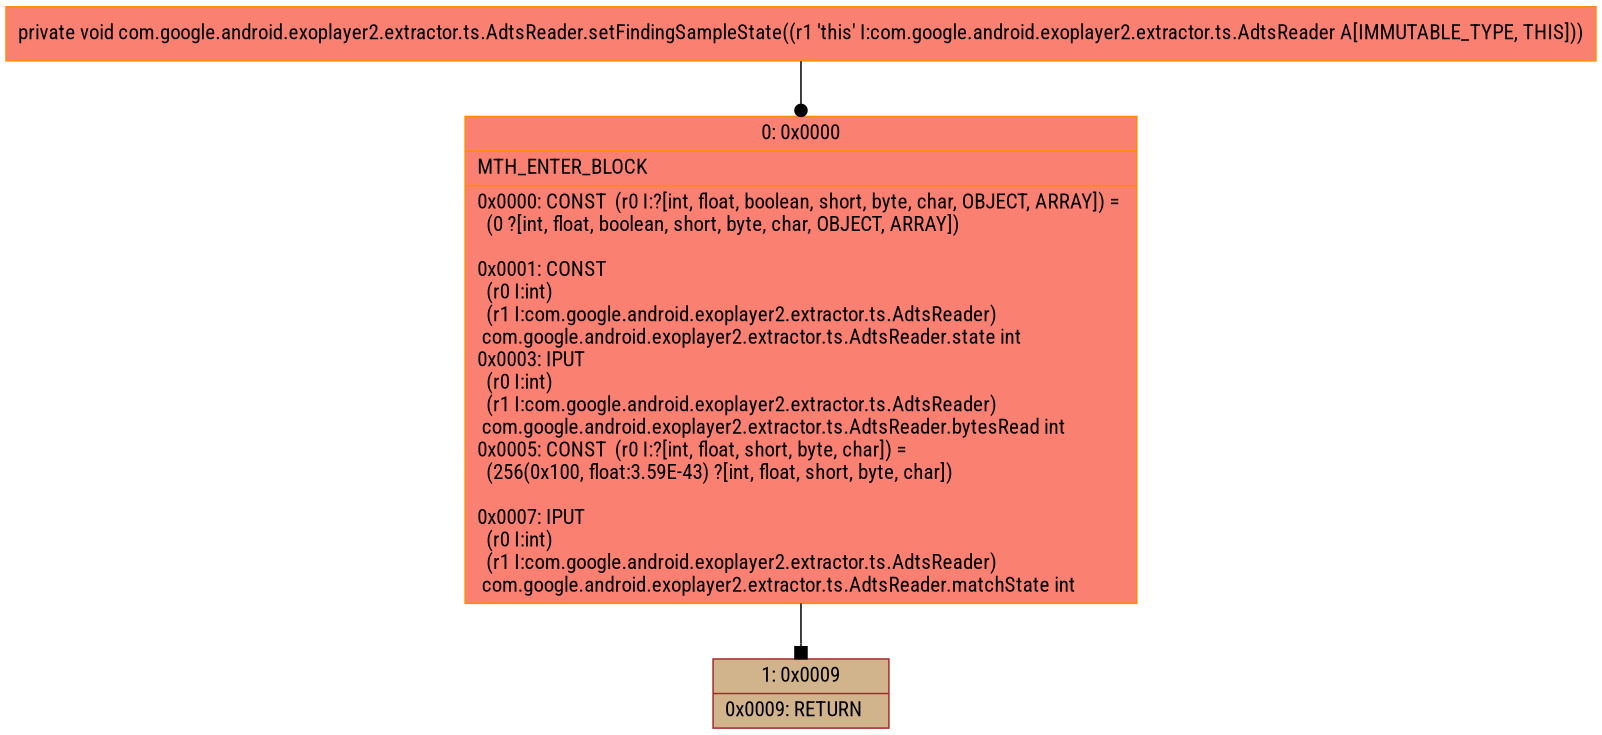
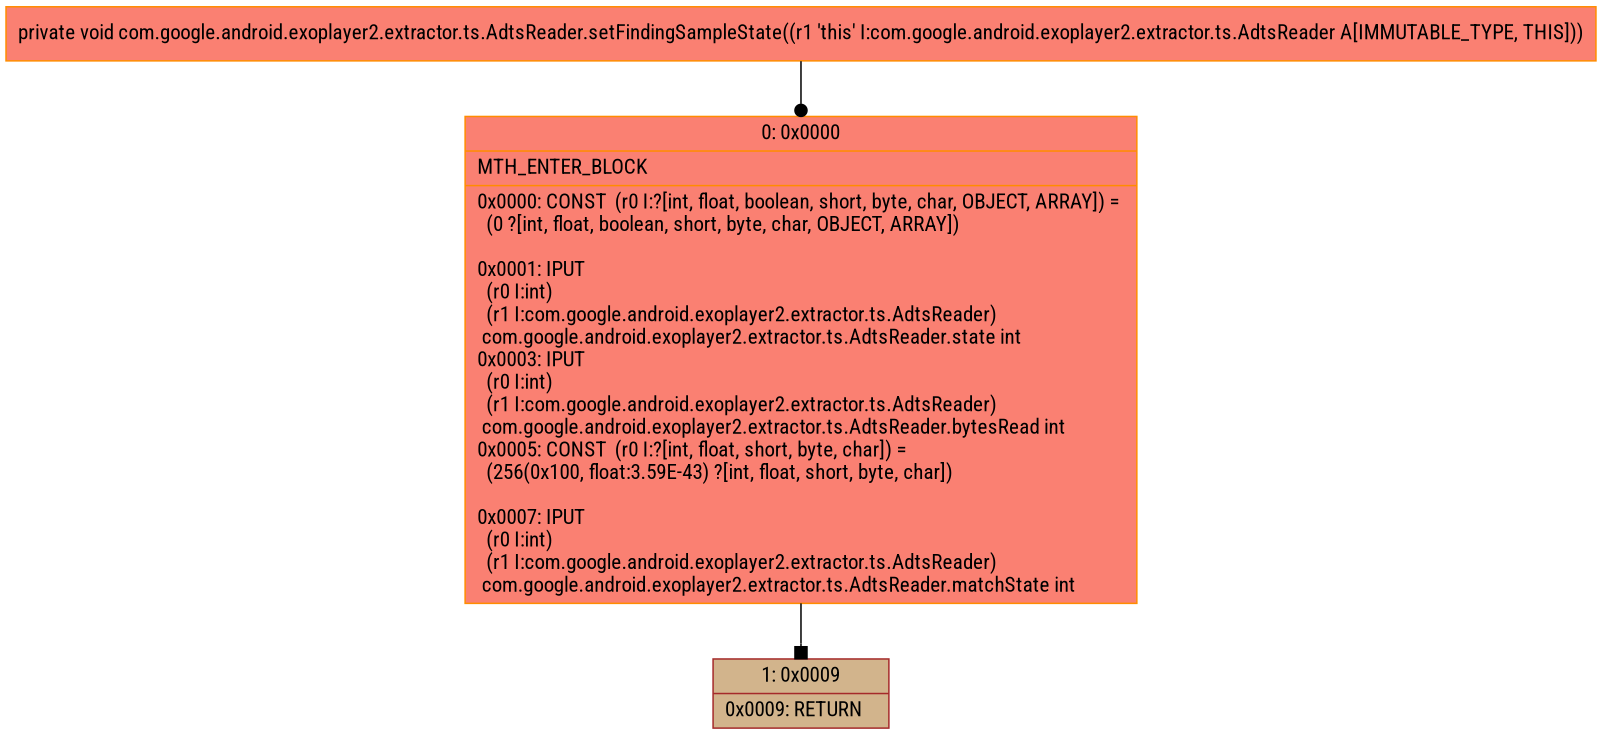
(546, 270) -> (536, 270)
